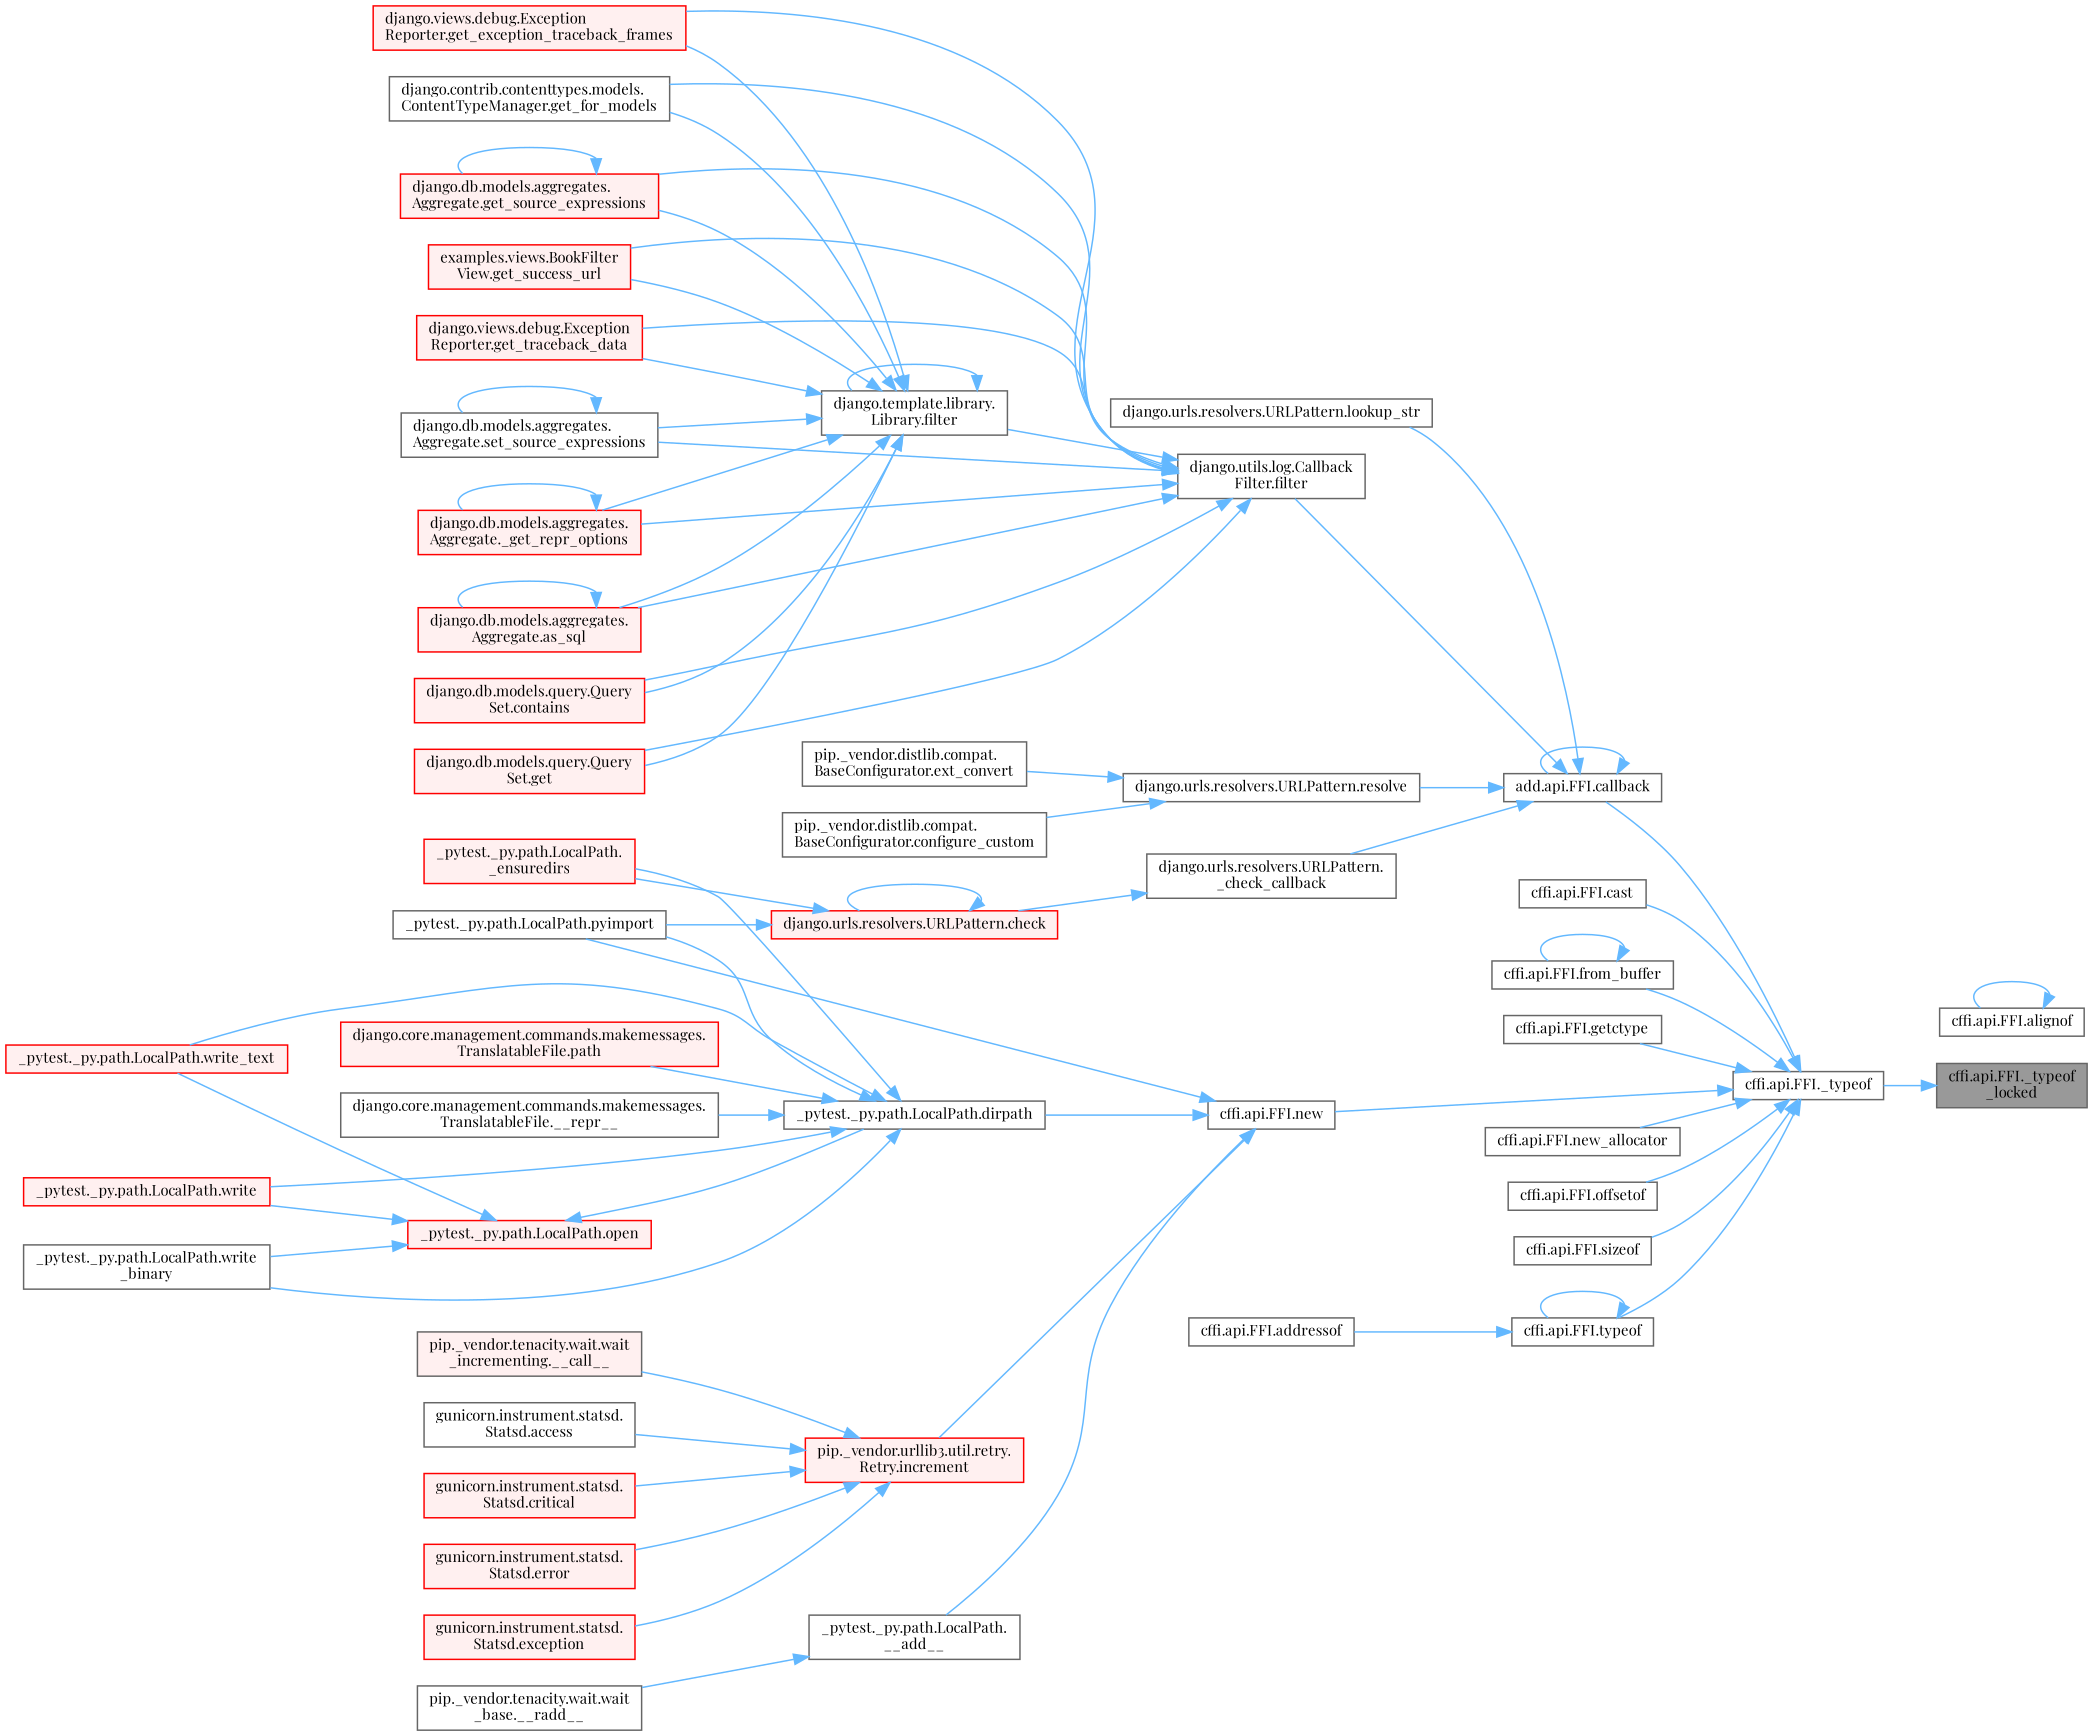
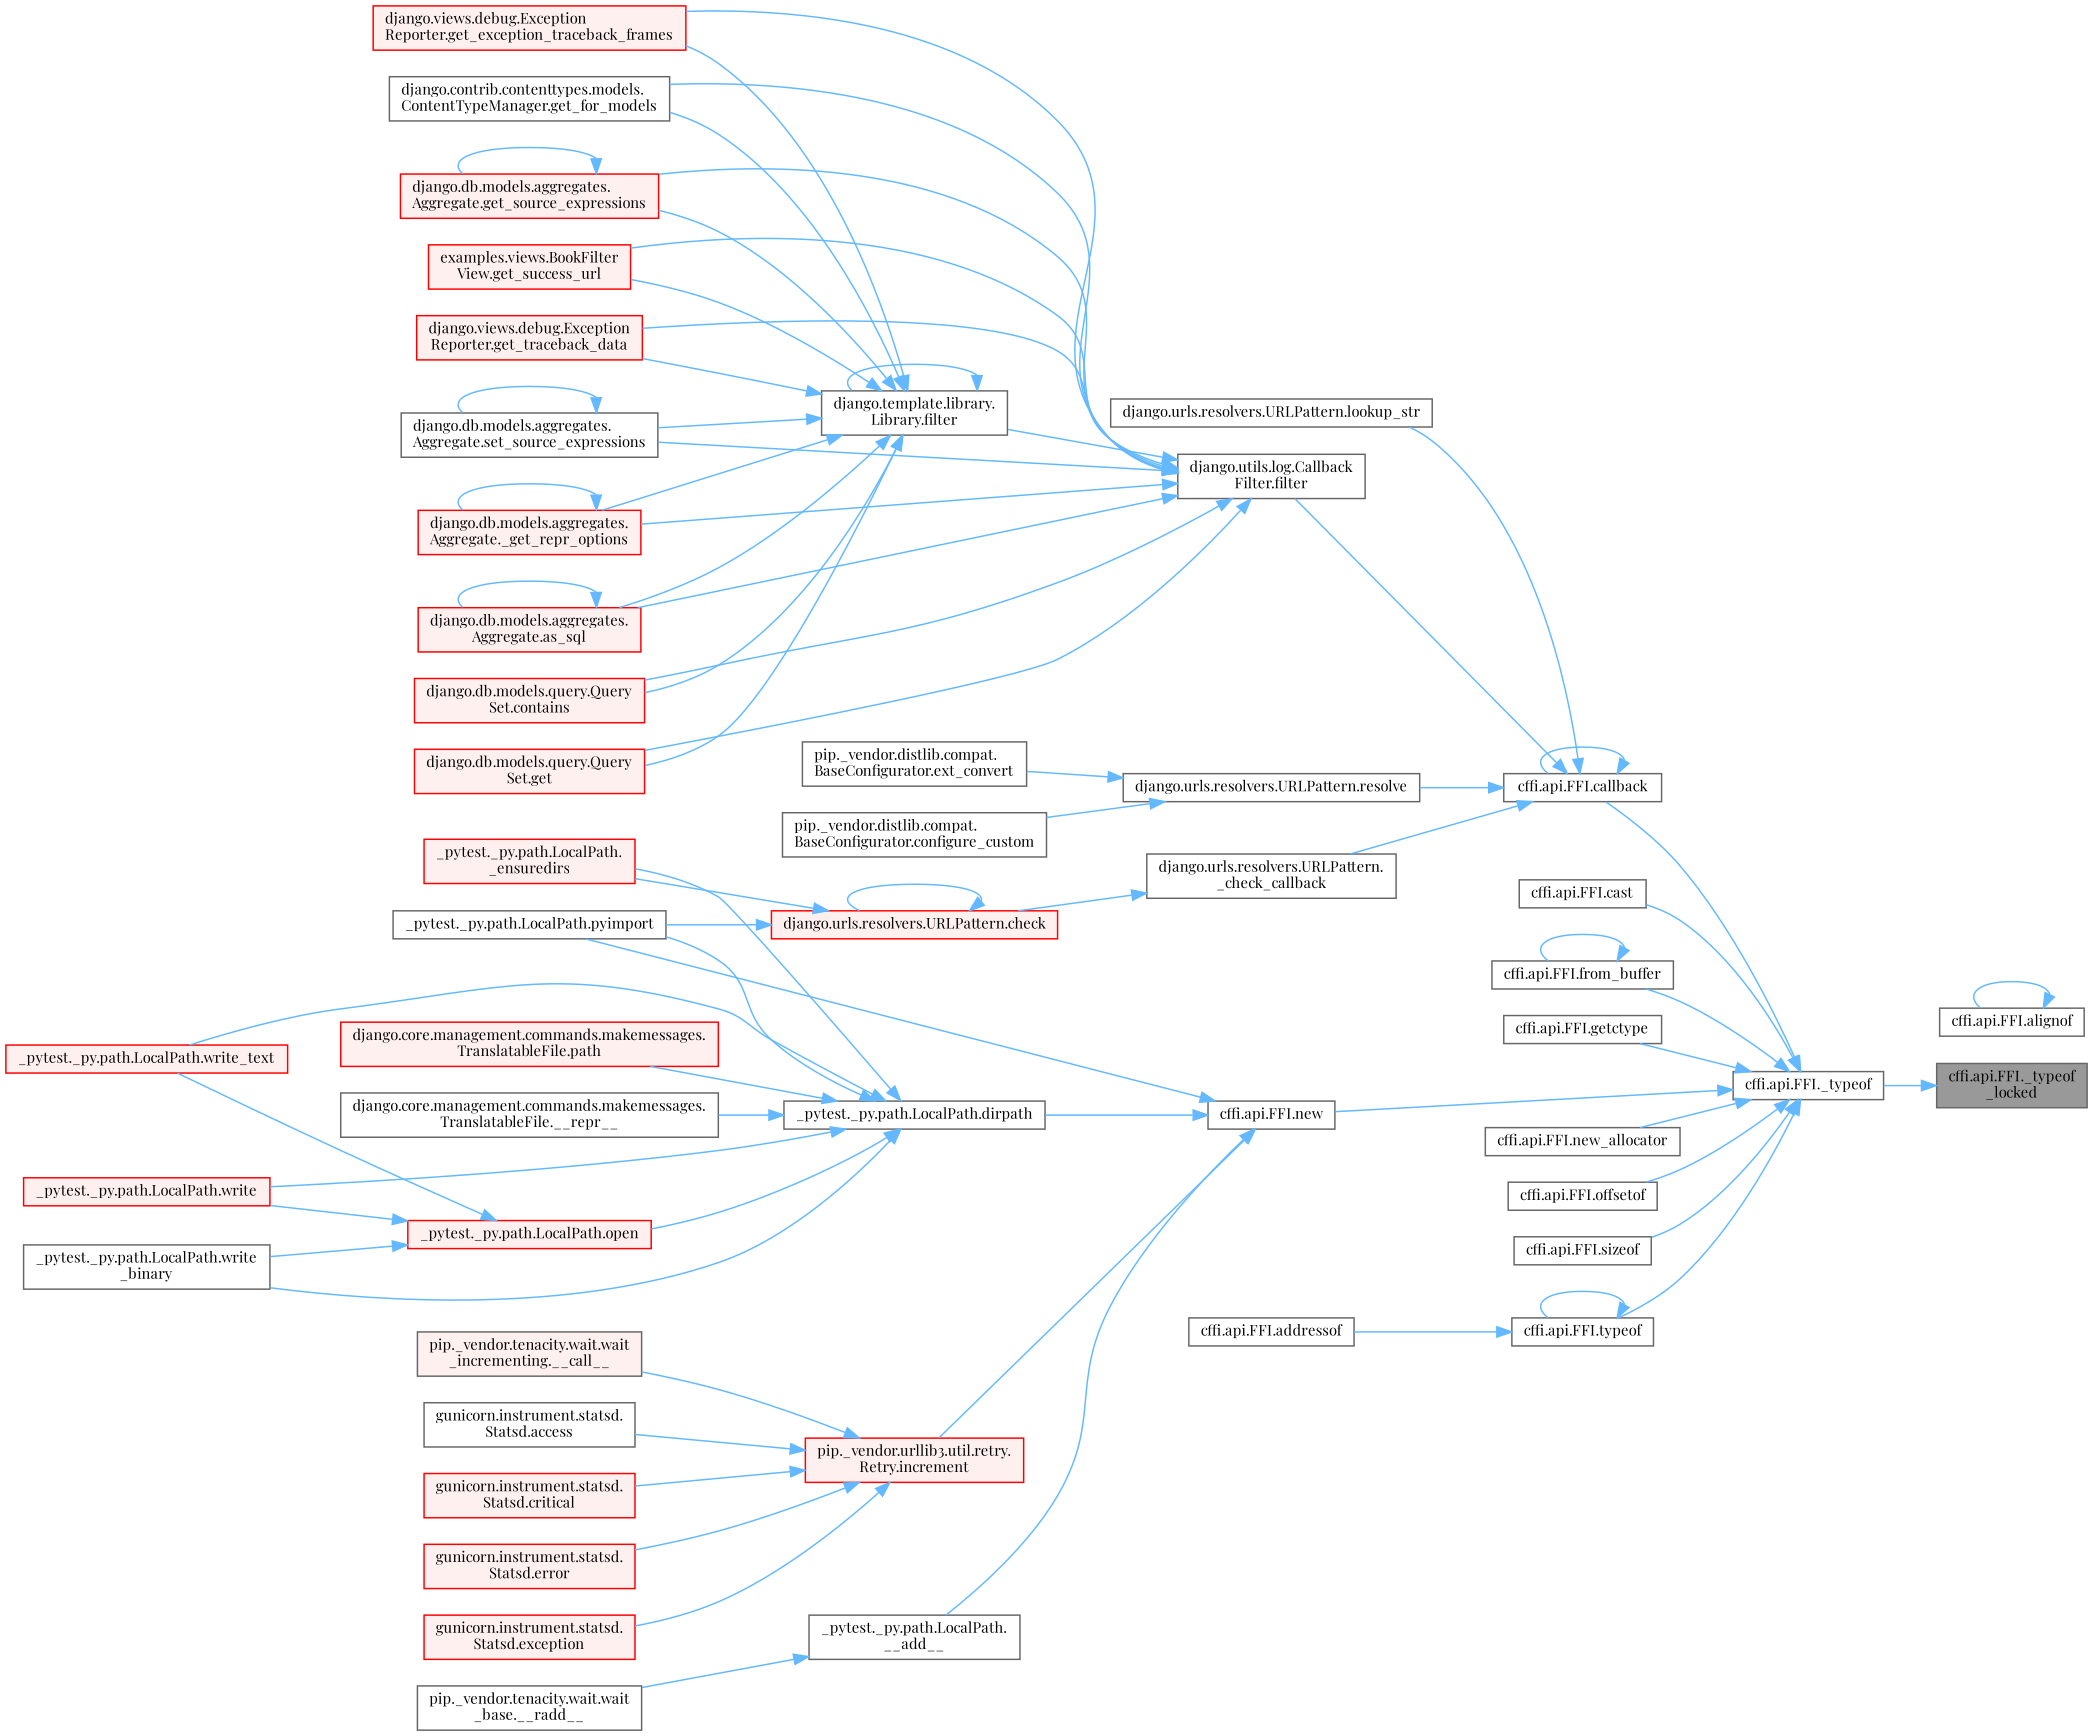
(1583, 788) -> (1583, 788)
(726, 1184) -> (773, 1193)
